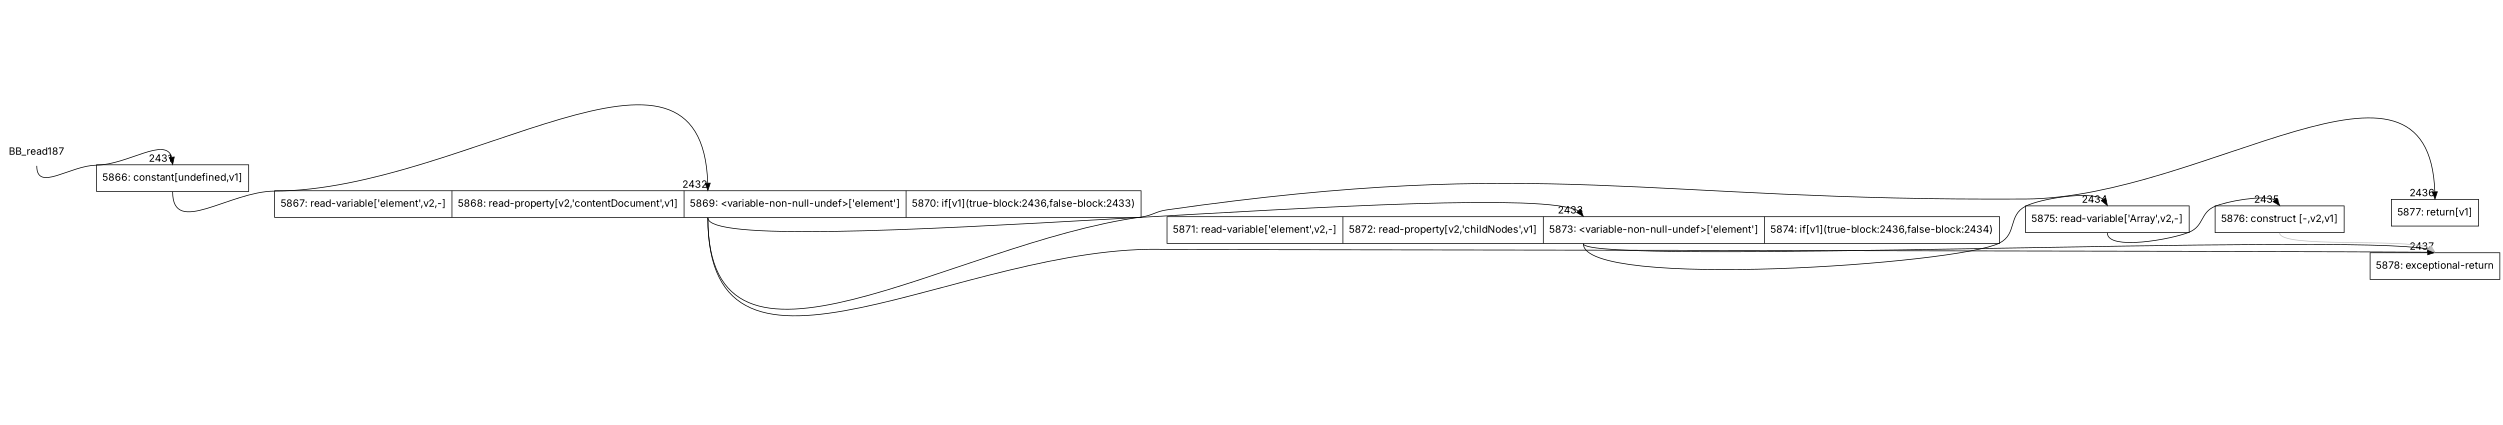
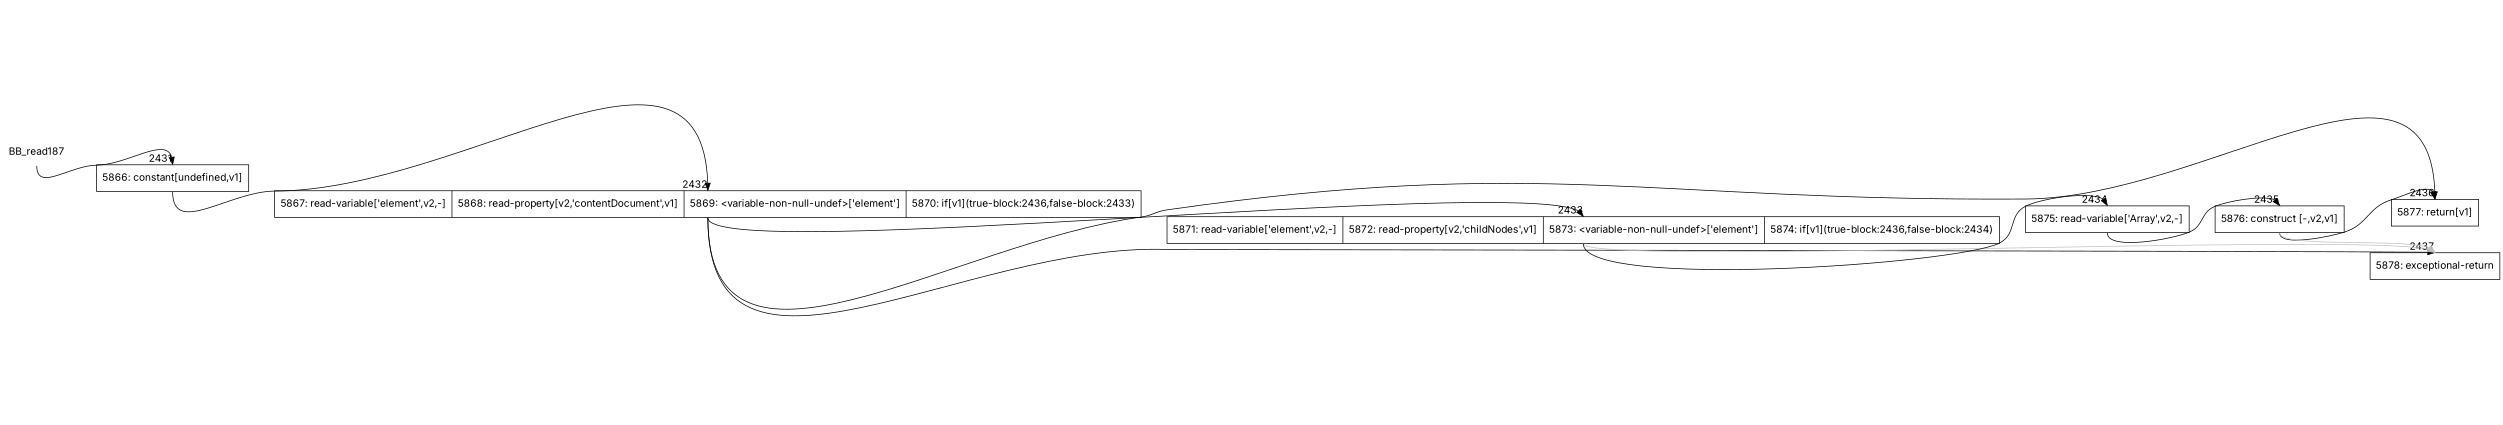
none -> (2359, 224)
(2090, 247) -> (2090, 247)
